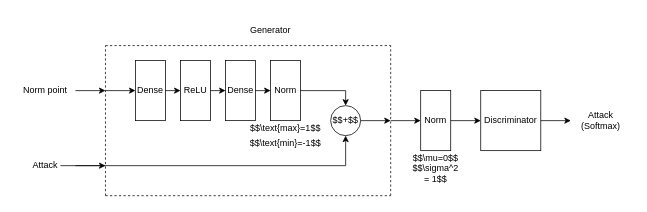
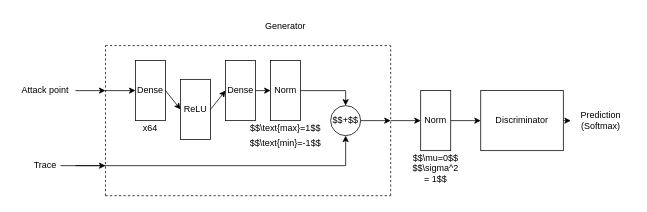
(270, 30) -> (285, 27)
(45, 90) -> (45, 90)
(195, 90) -> (195, 109)
(510, 120) -> (522, 120)
(600, 120) -> (600, 120)
none -> (150, 128)
(45, 165) -> (45, 165)
